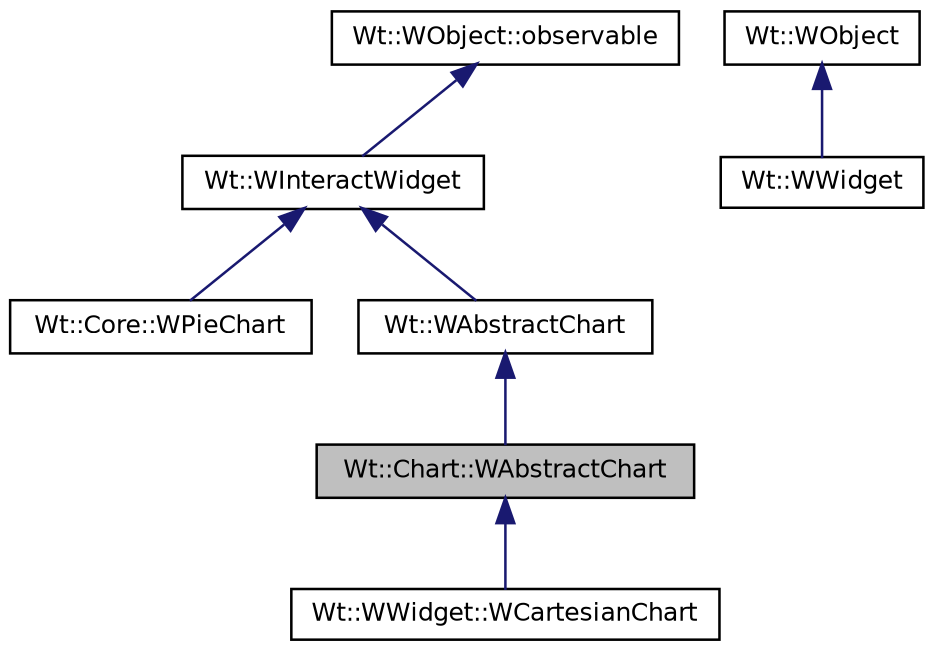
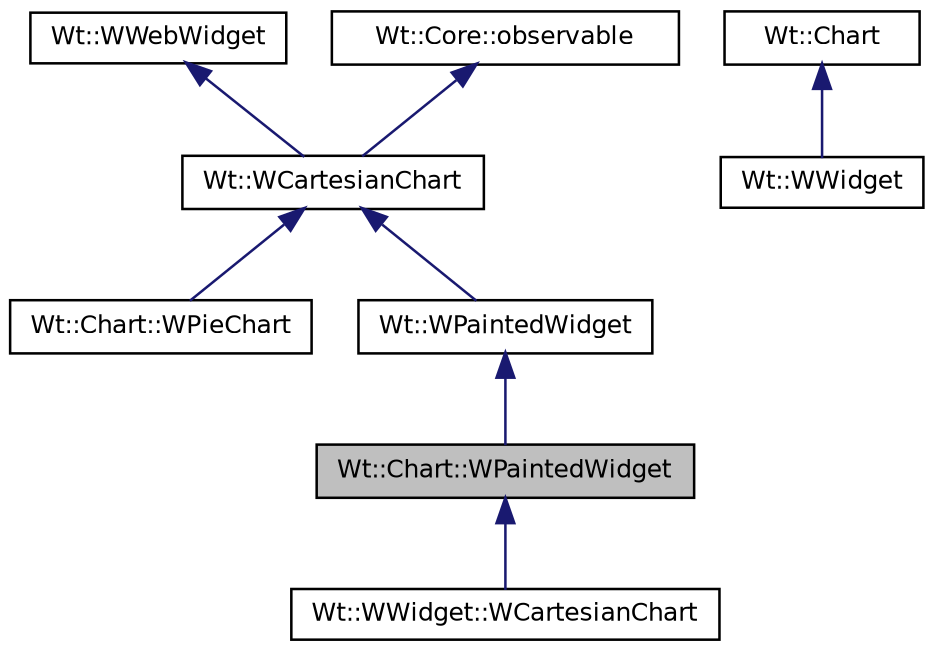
none -> (158, 38)
(505, 38) -> (505, 38)
(822, 38) -> (822, 38)
(333, 182) -> (333, 182)
(161, 327) -> (161, 327)
(505, 327) -> (505, 327)
(505, 471) -> (505, 471)
